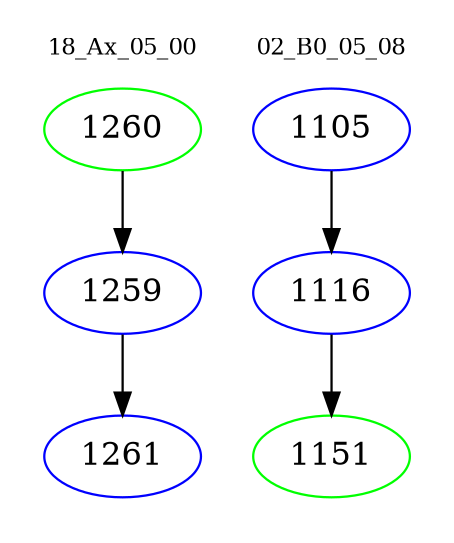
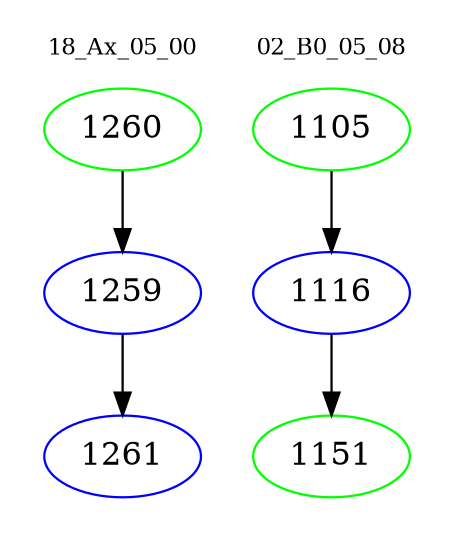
(332, 129) -> (332, 129)
